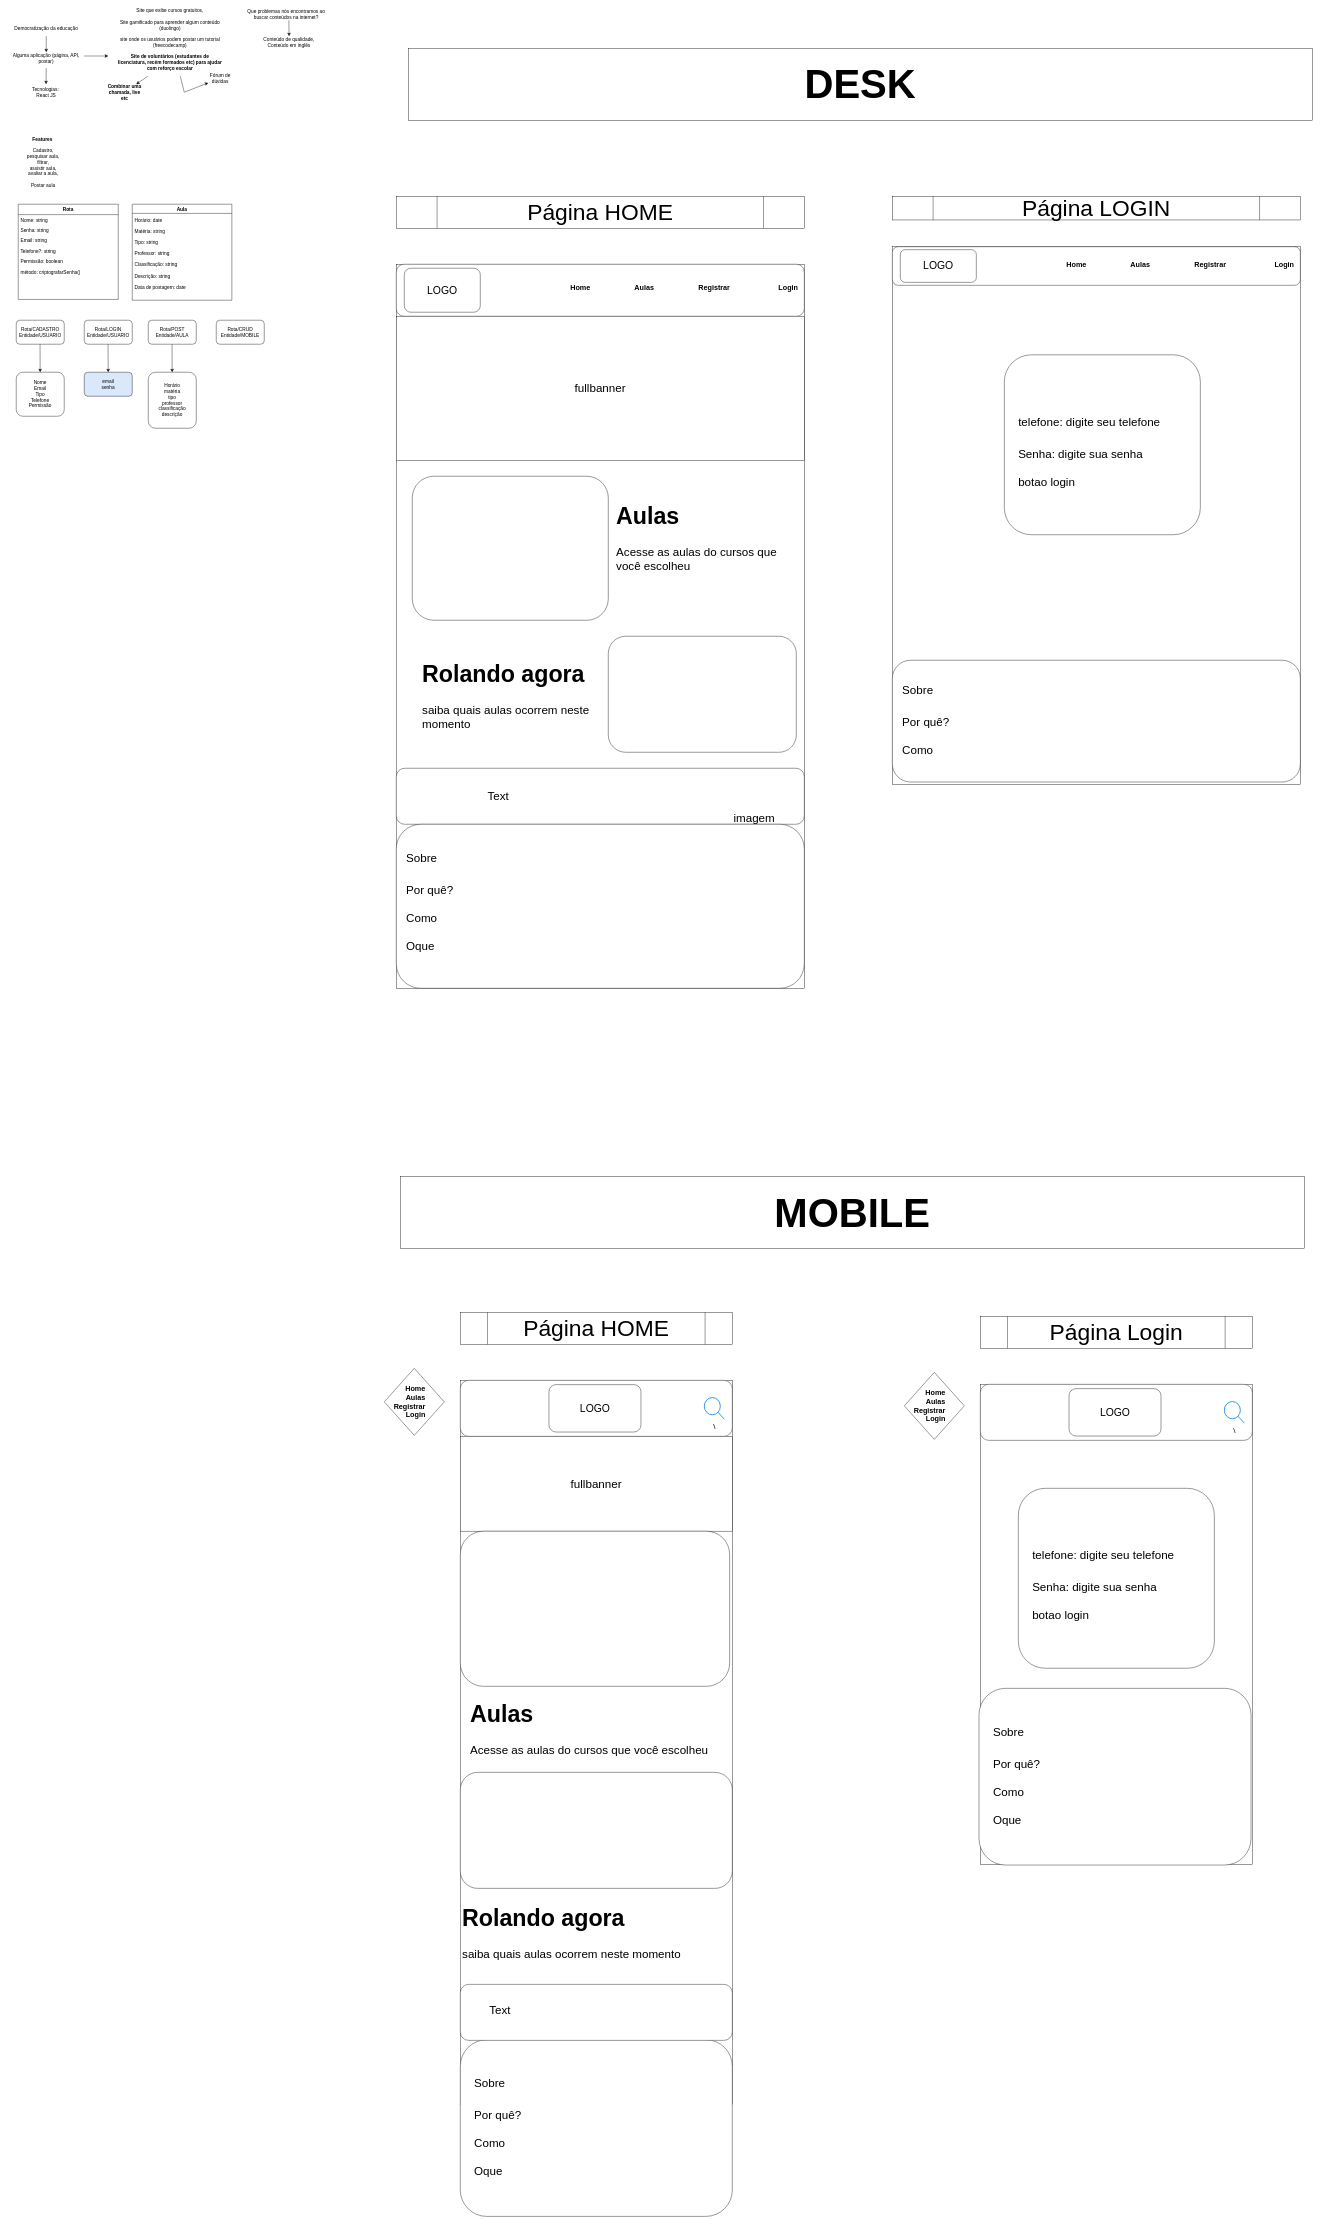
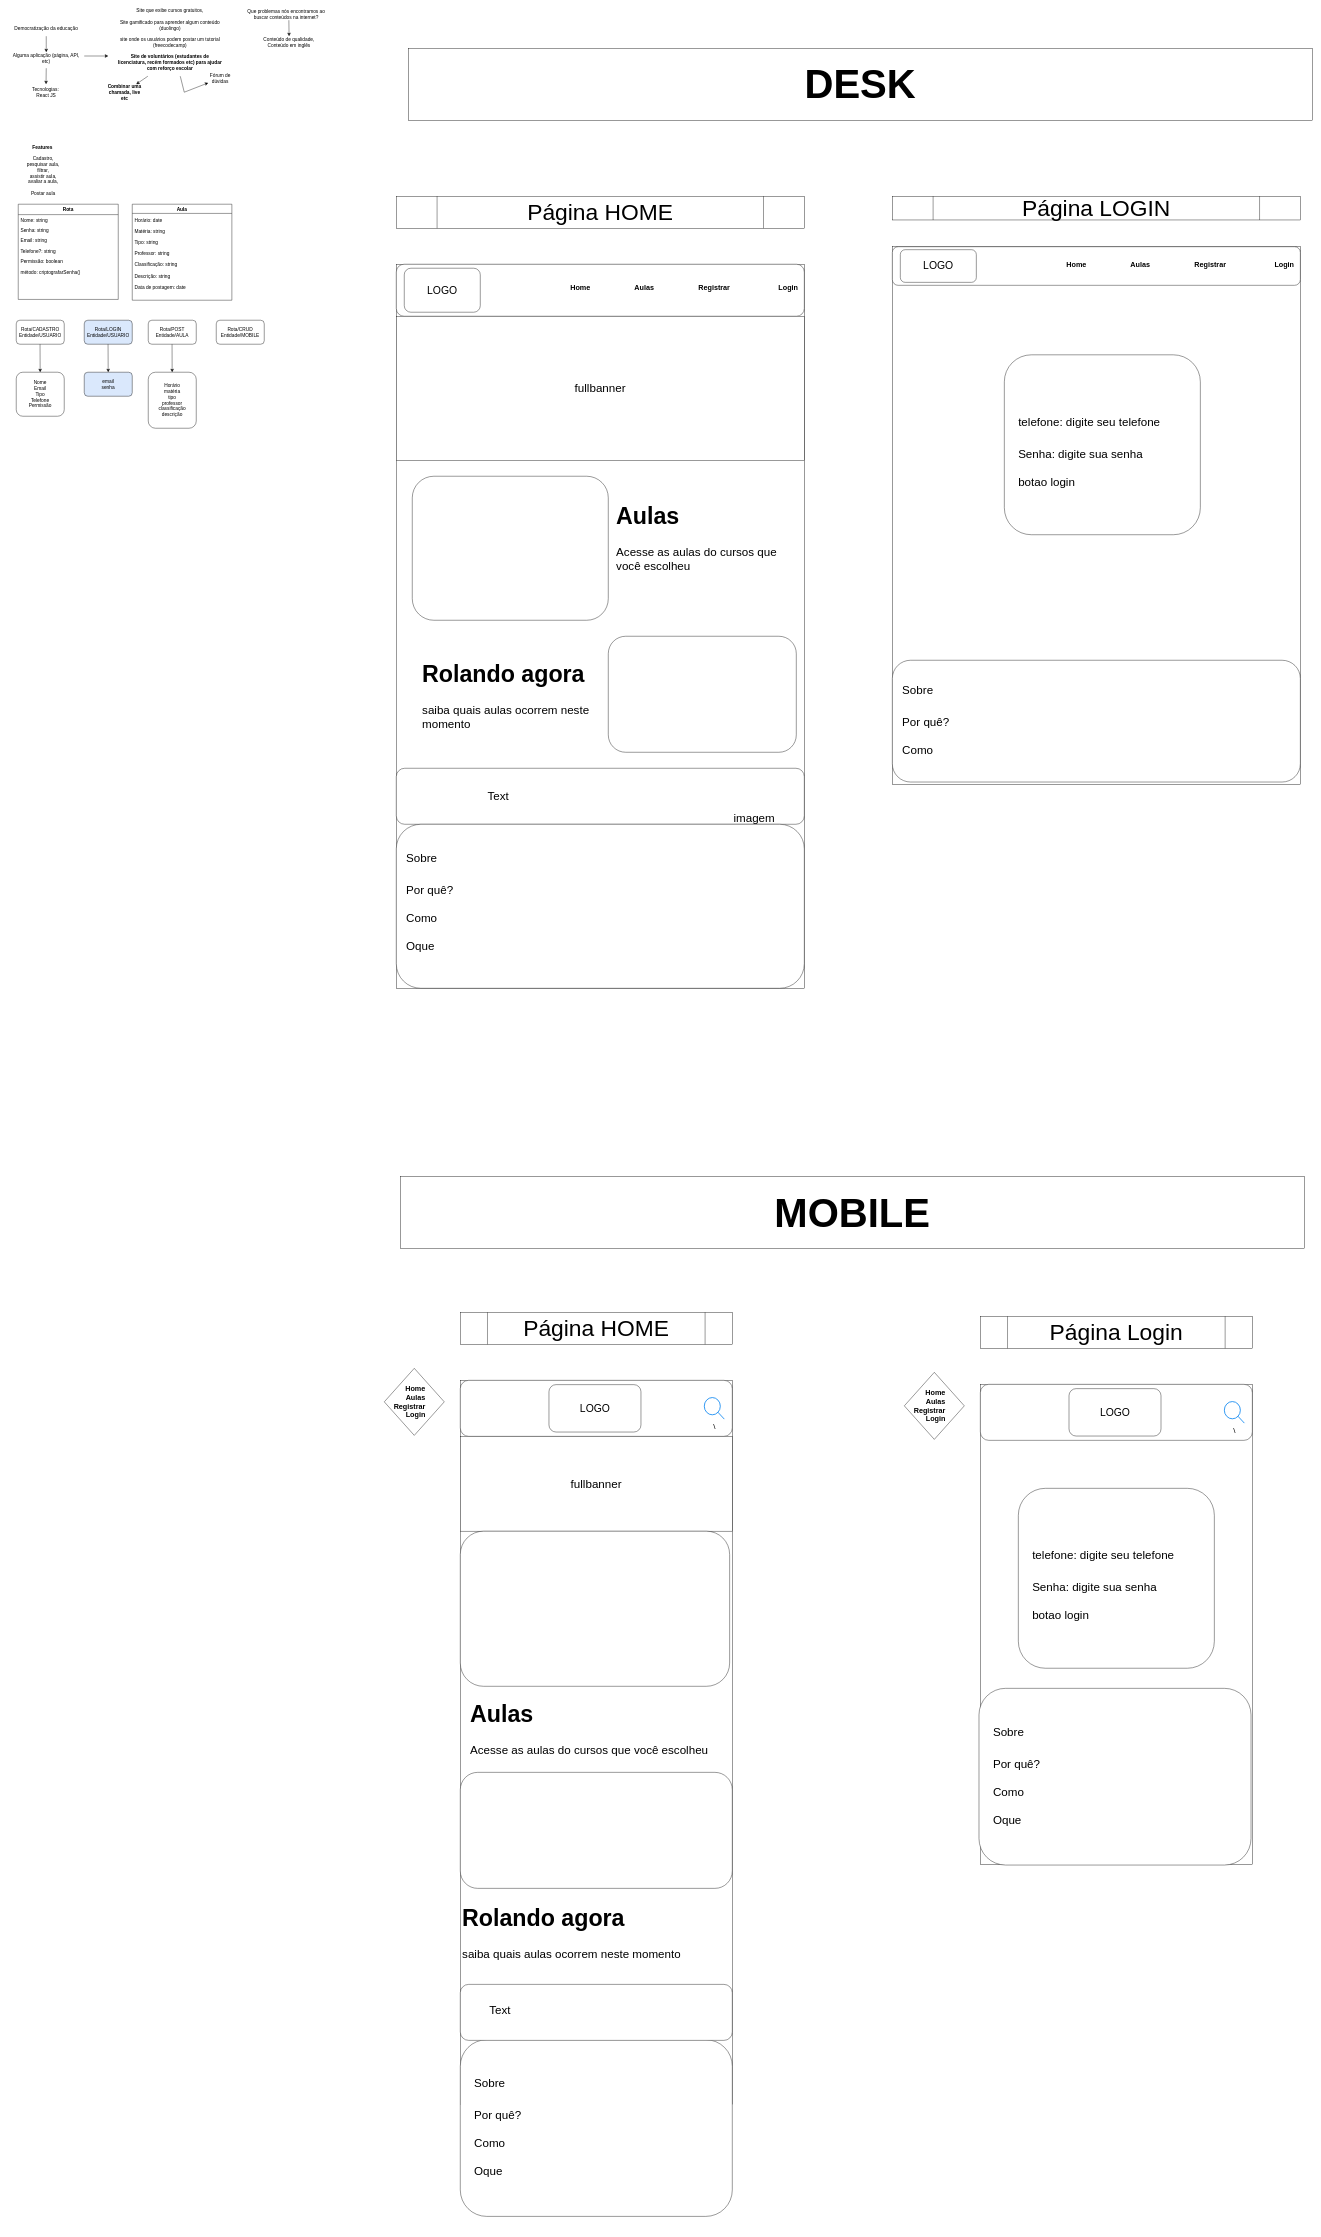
(46, 58) -> (46, 58)
(43, 162) -> (43, 170)
(108, 332) -> (108, 332)
